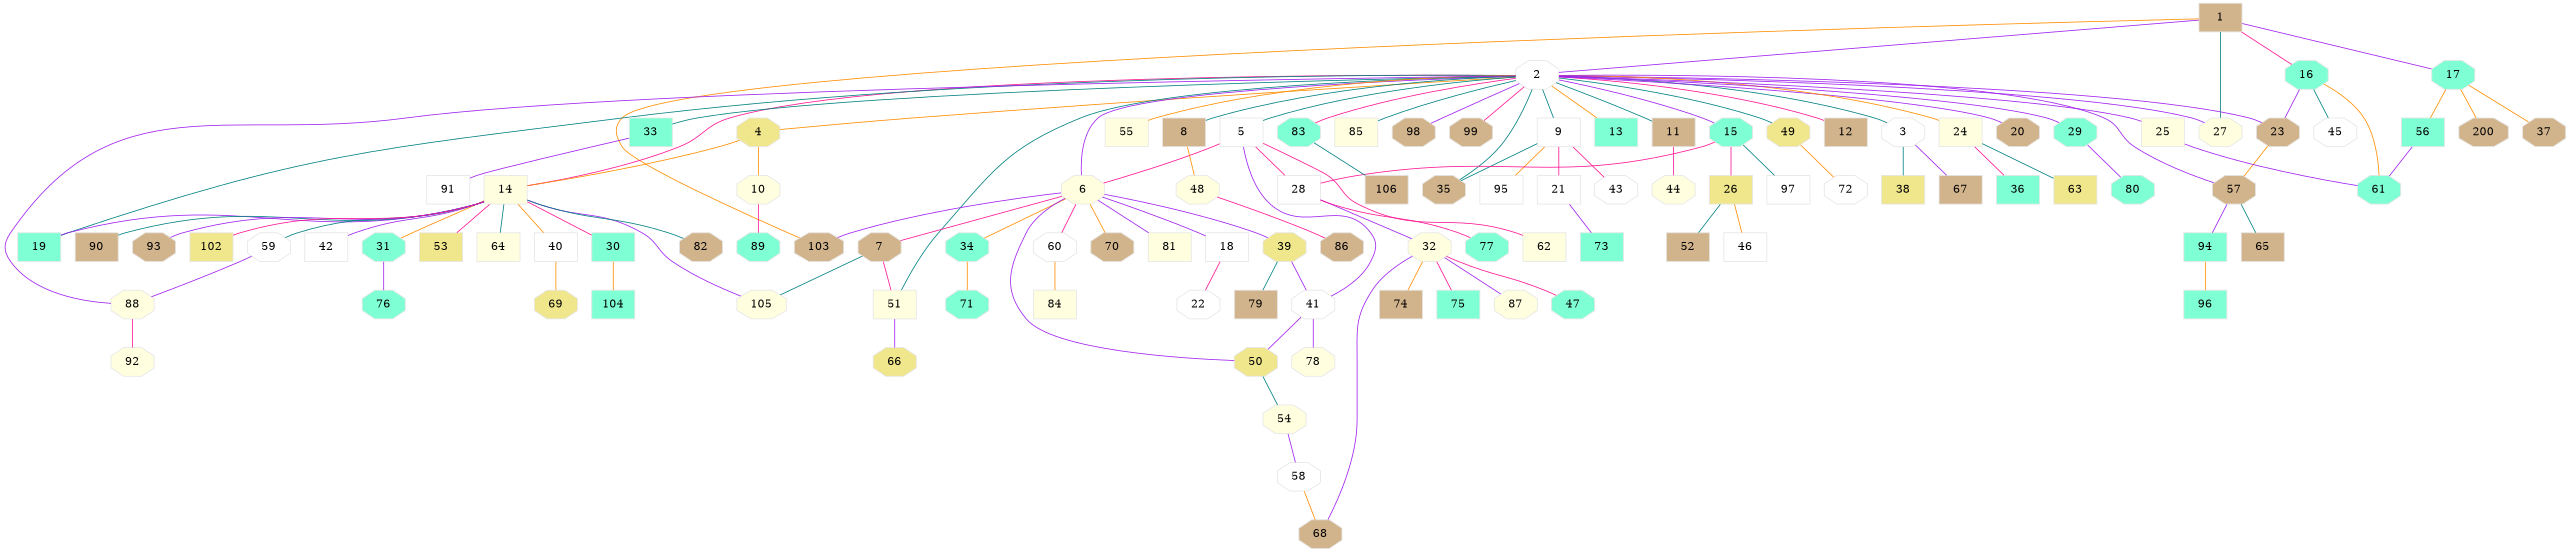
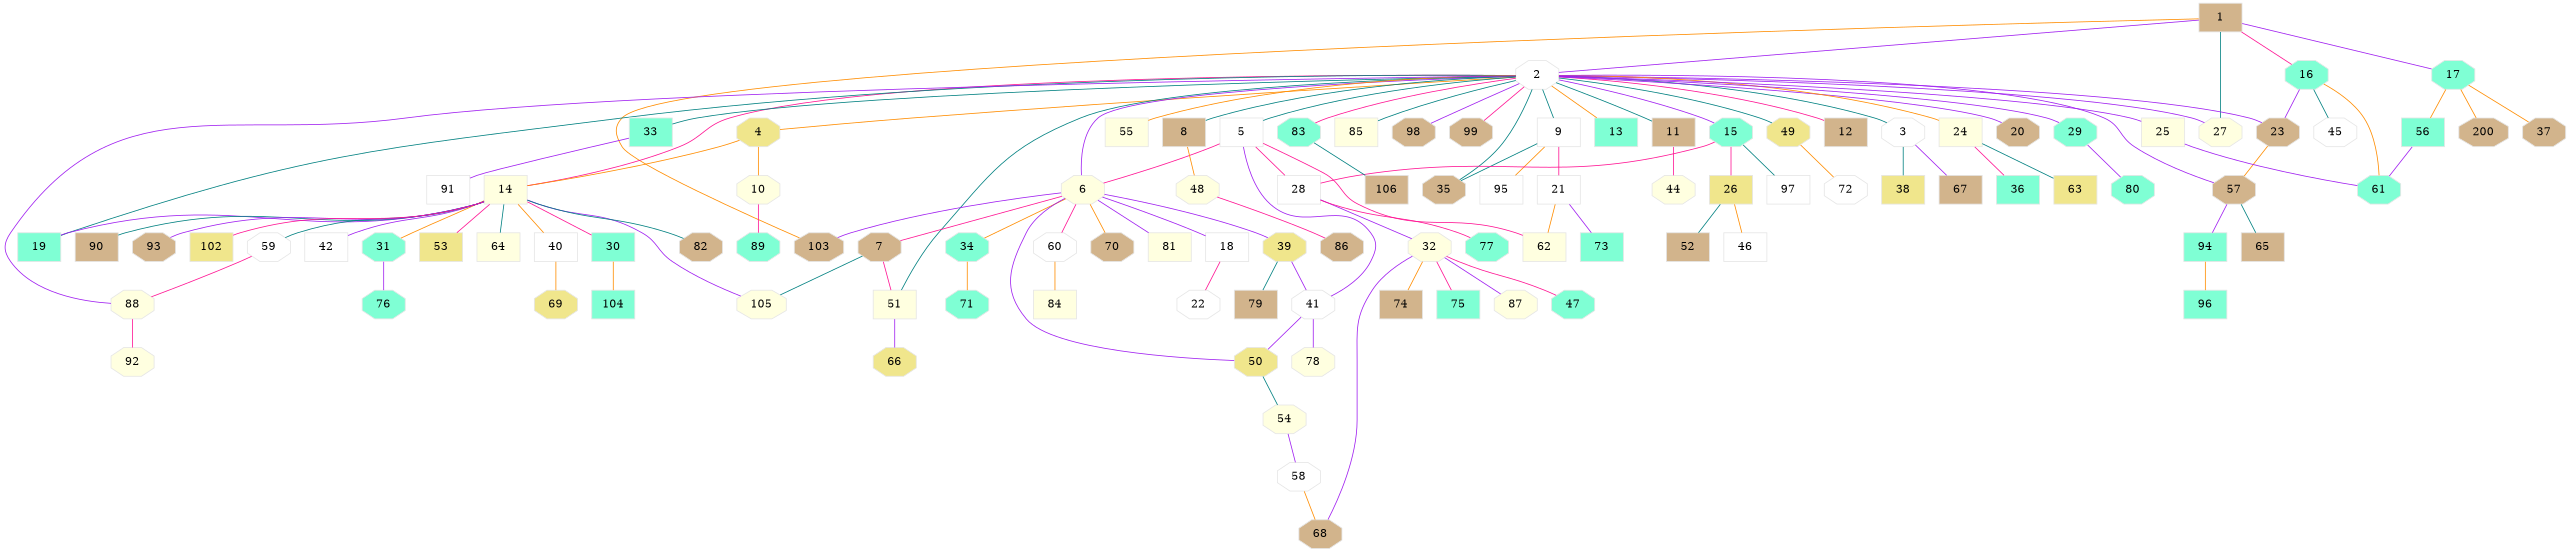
(1616, 190) -> none
none -> (1552, 219)
(202, 277) -> (202, 277)
